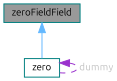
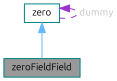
(42, 46) -> (42, 46)
